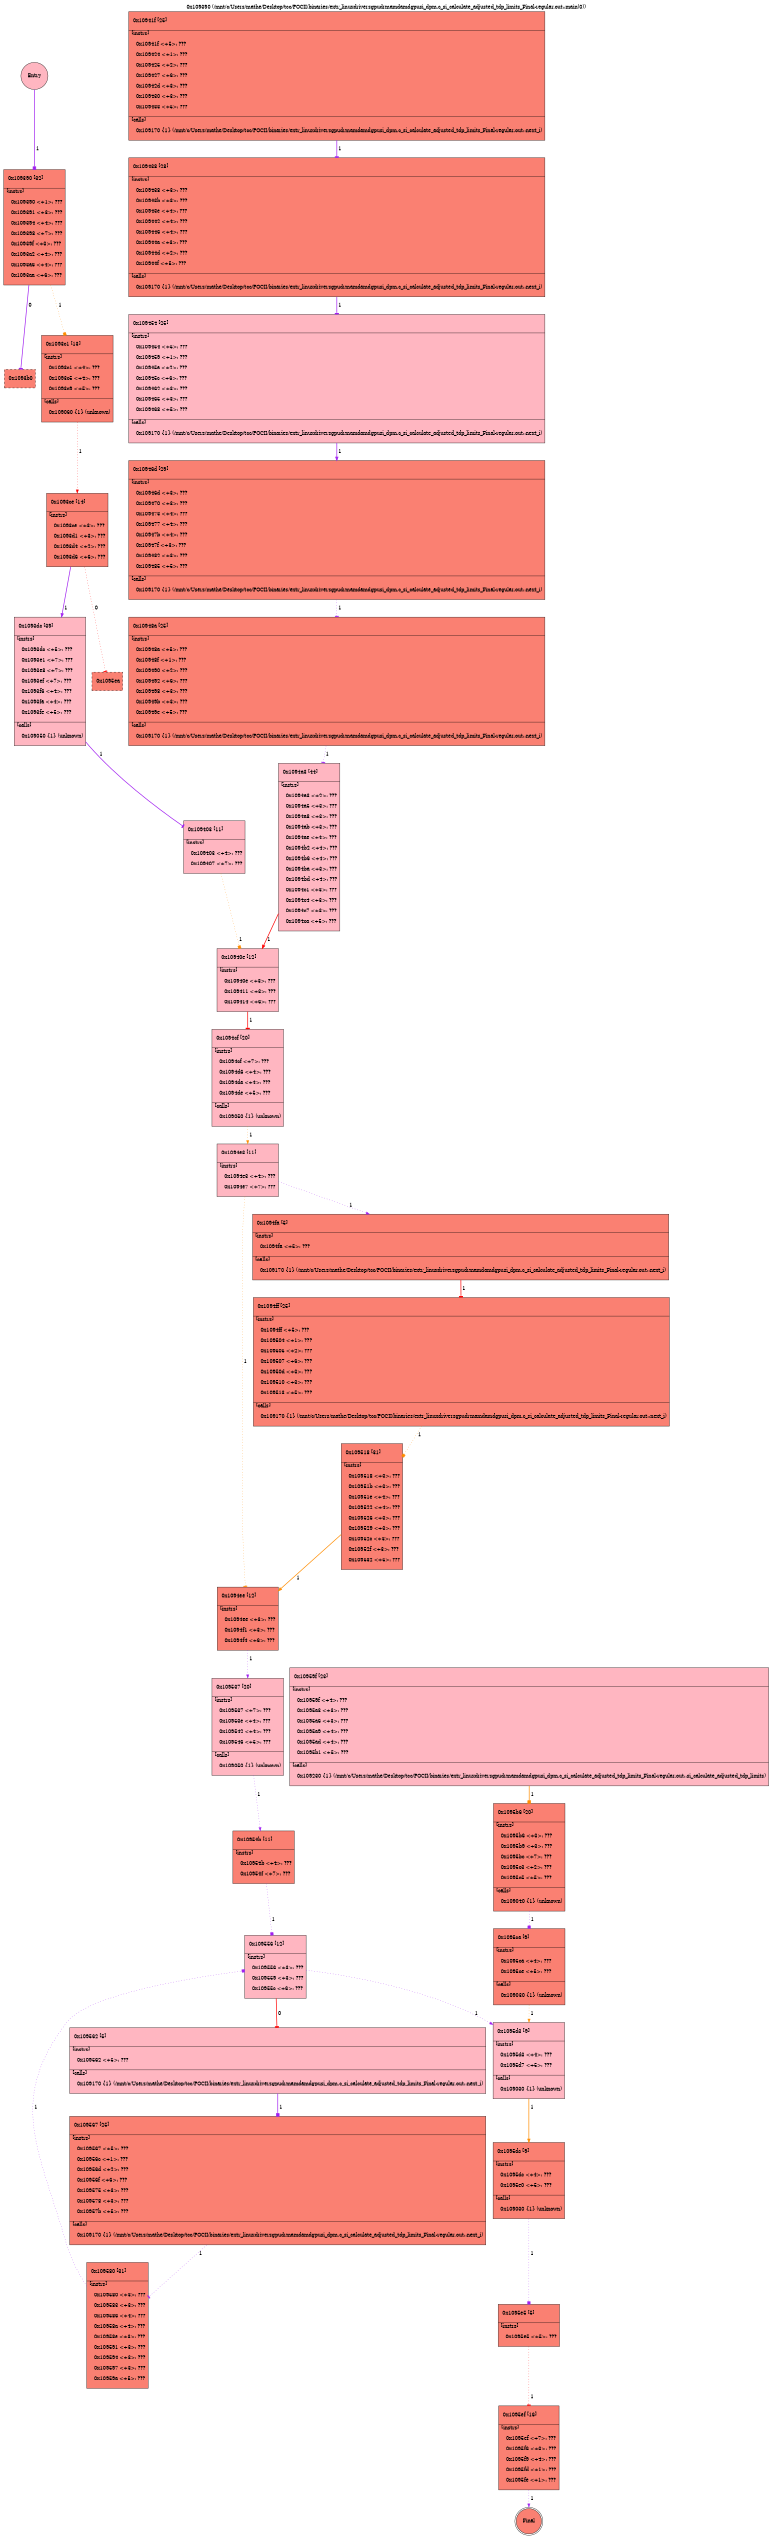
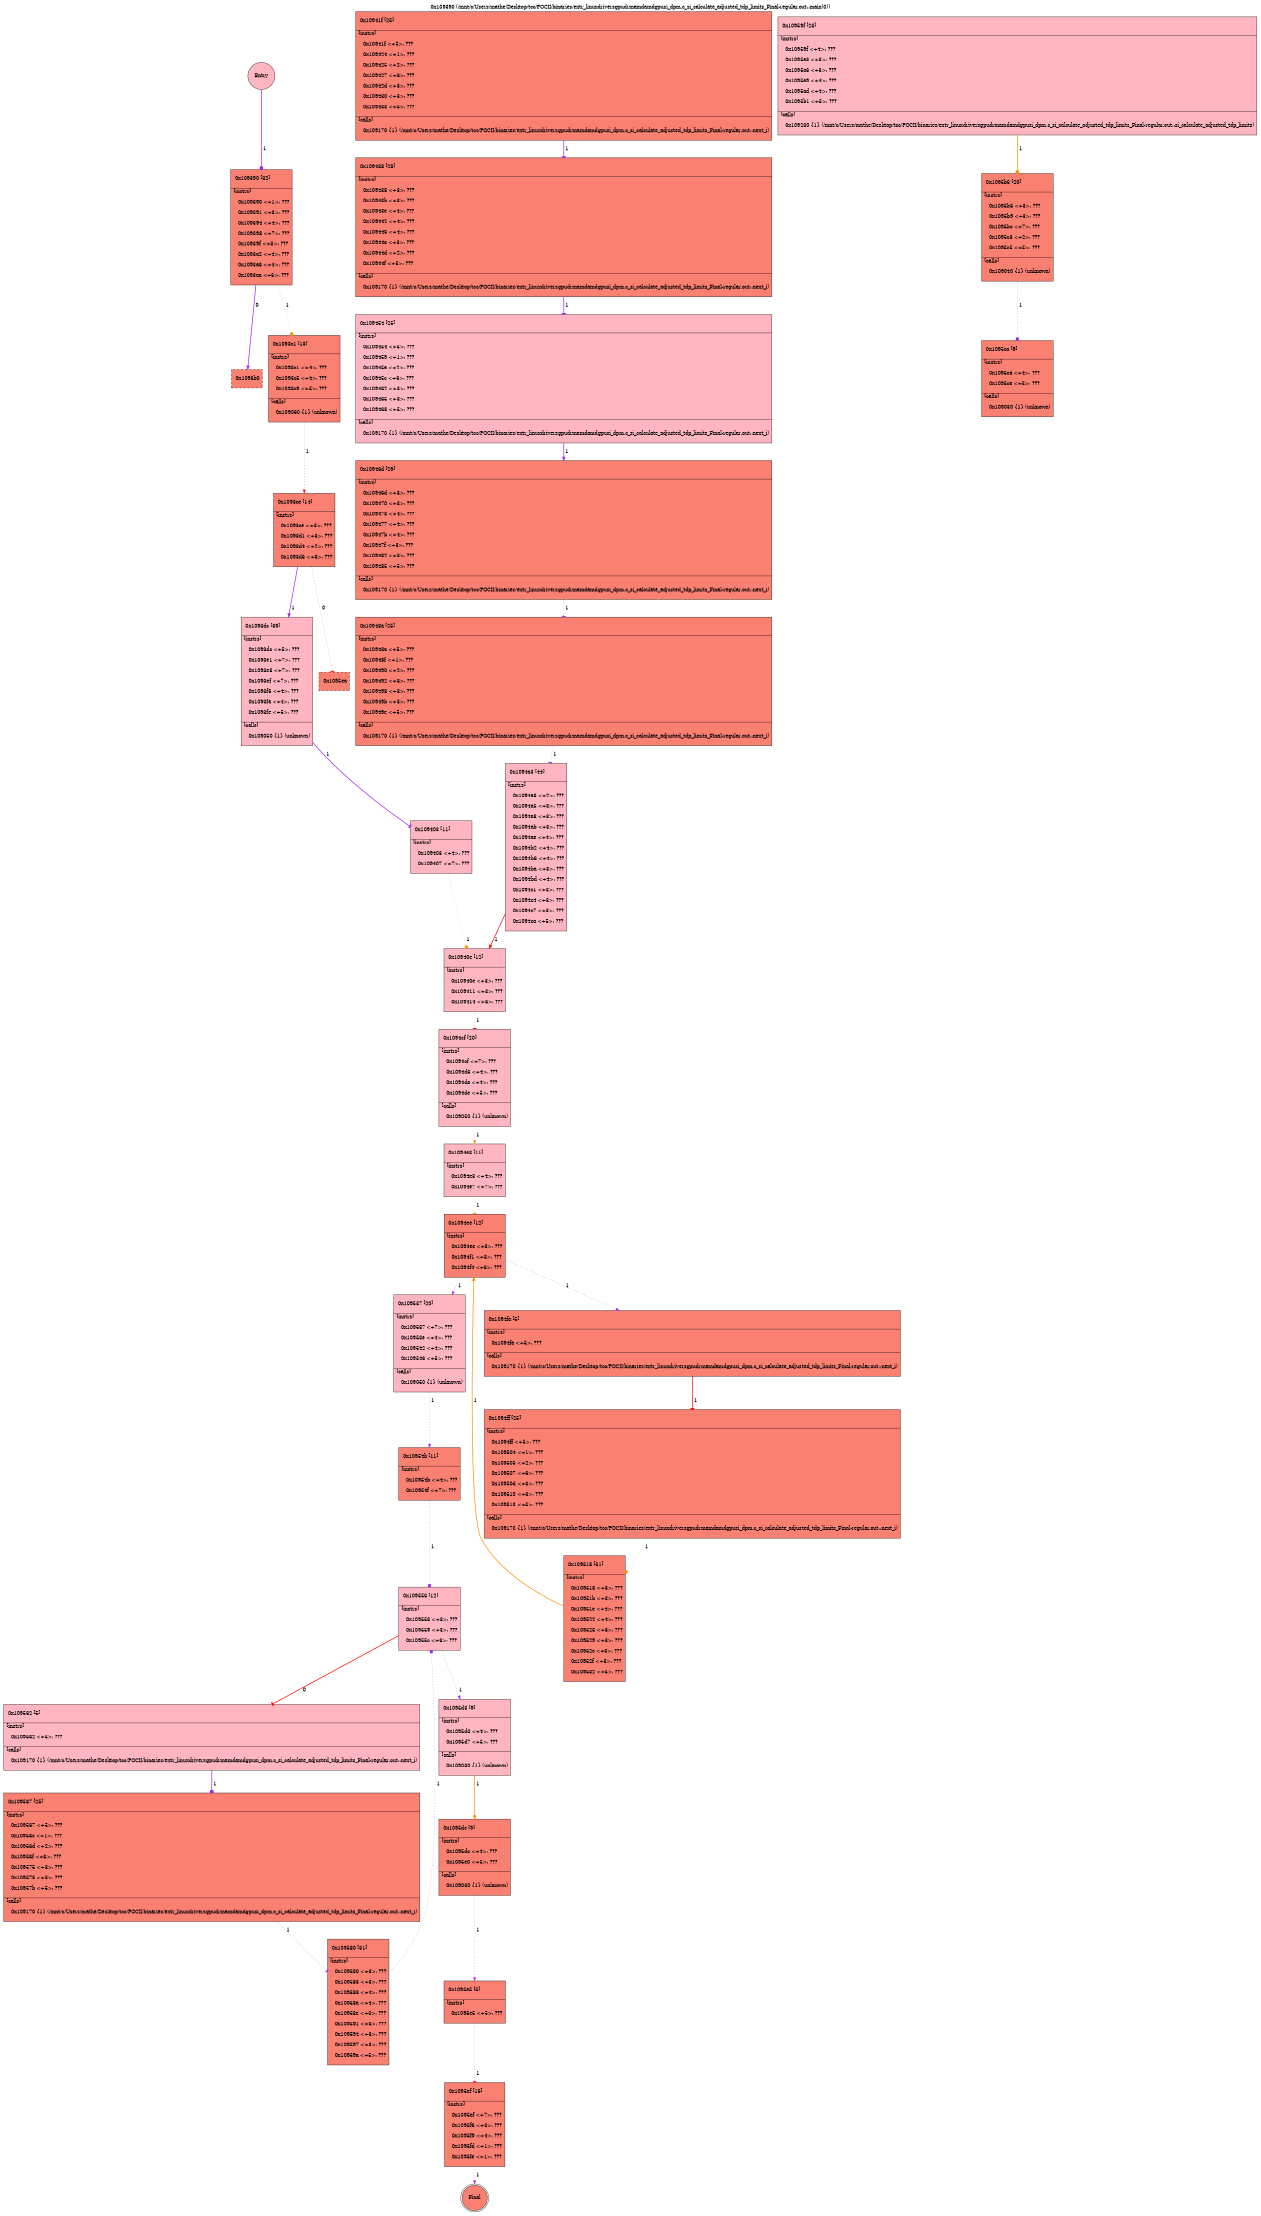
(25, 326) -> (252, 326)
(248, 1020) -> (475, 1020)
(322, 1197) -> (561, 1284)
(529, 2012) -> none
(529, 2260) -> (475, 1936)
